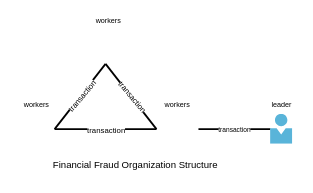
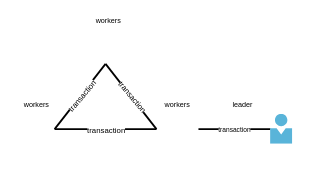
(281, 105) -> (242, 105)
(135, 165) -> none
